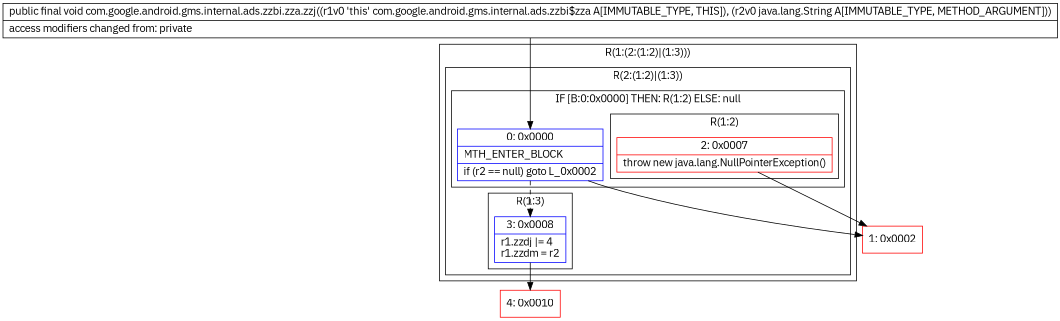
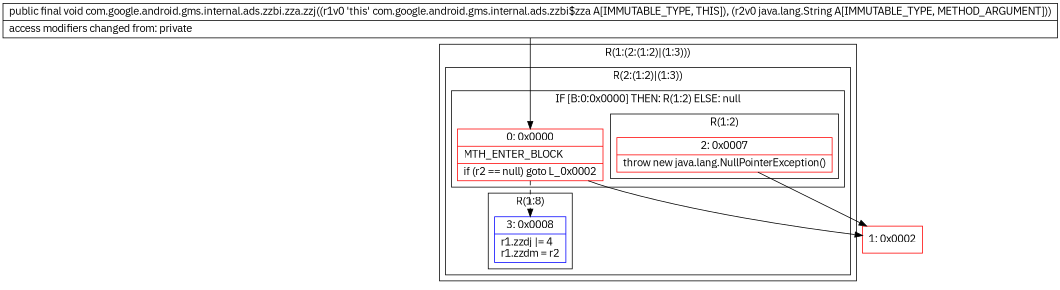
(530, 155) -> (530, 155)
(530, 202) -> (530, 202)
(530, 304) -> none
